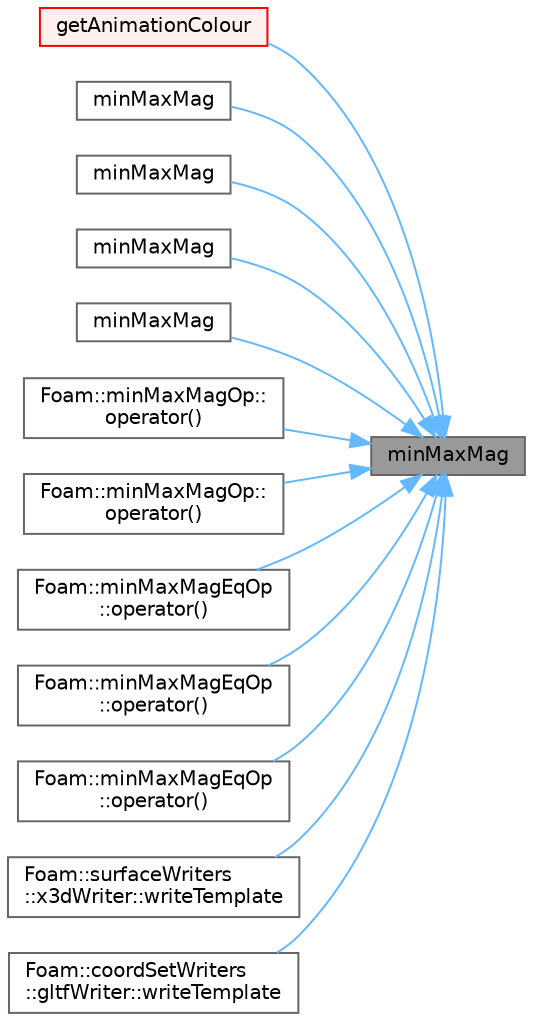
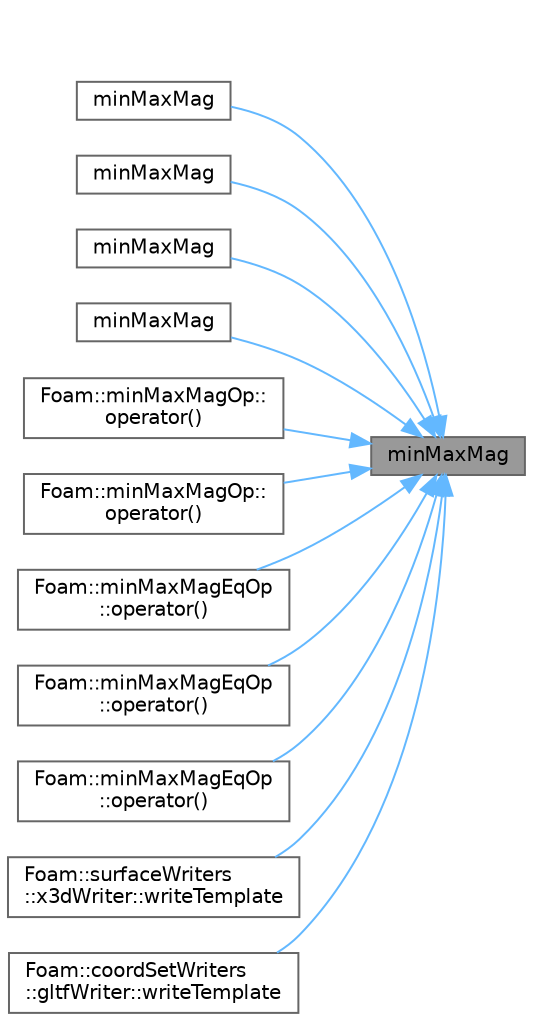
(154, 27) -> none
